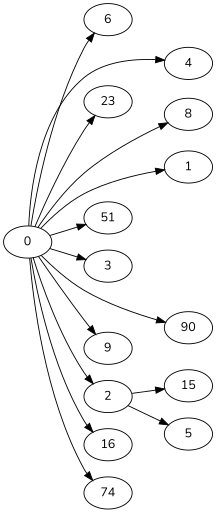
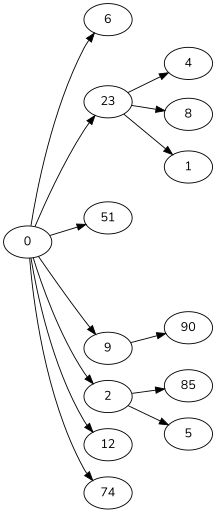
(74, 88) -> (144, 85)
(91, 168) -> (144, 107)
(93, 189) -> (145, 131)
(108, 266) -> none
(94, 296) -> (144, 339)
(188, 386) -> (188, 386)
(108, 445) -> (108, 445)
